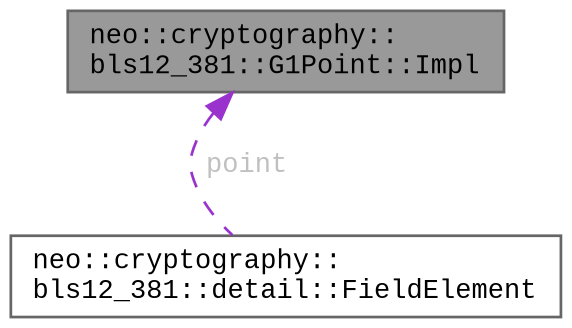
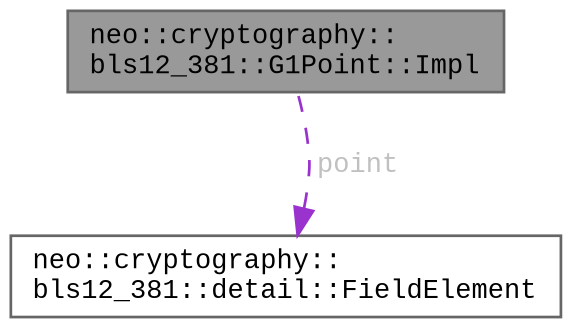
(193, 177) -> (309, 150)
